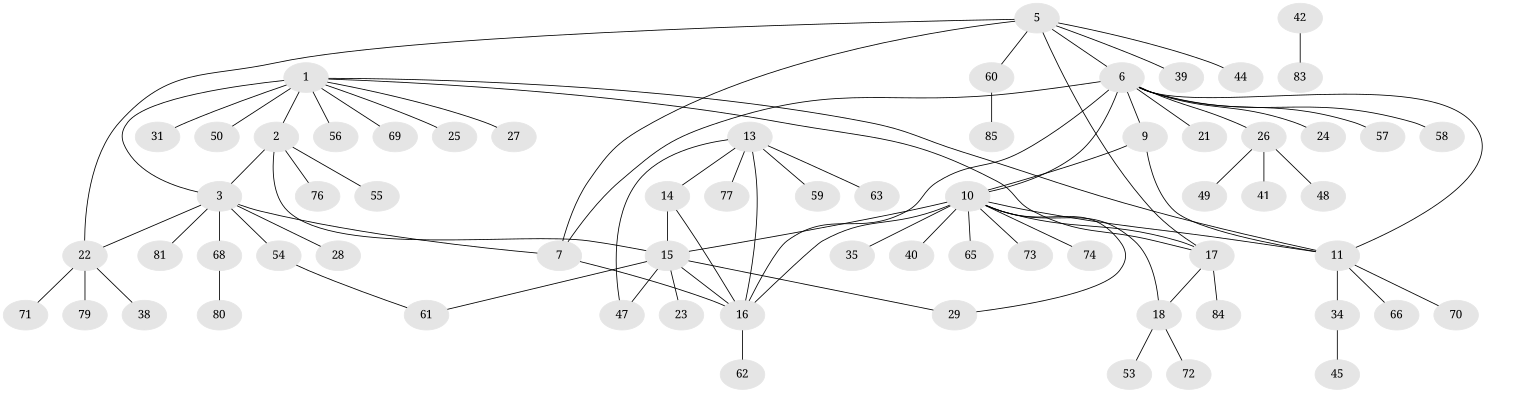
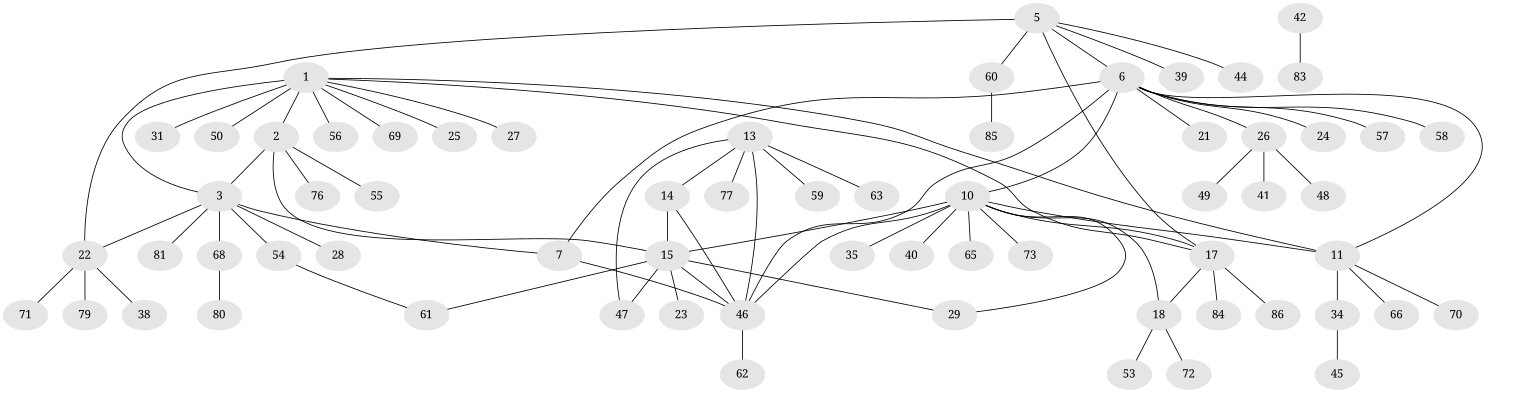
(756, 78) -> none
(1145, 137) -> none
(1090, 256) -> none
(742, 315) -> (742, 315)
none -> (1278, 315)
